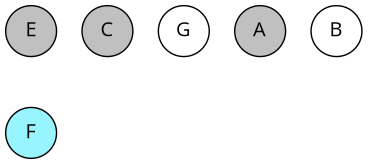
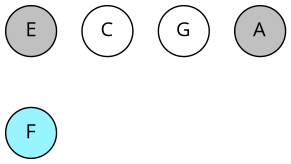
(107, 31) -> (107, 31)
(337, 31) -> none
